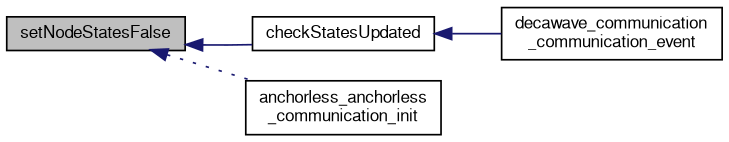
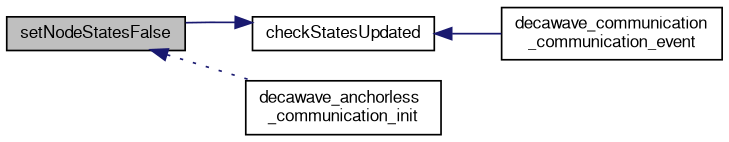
(227, 45) -> (210, 22)
(343, 108) -> (343, 108)
